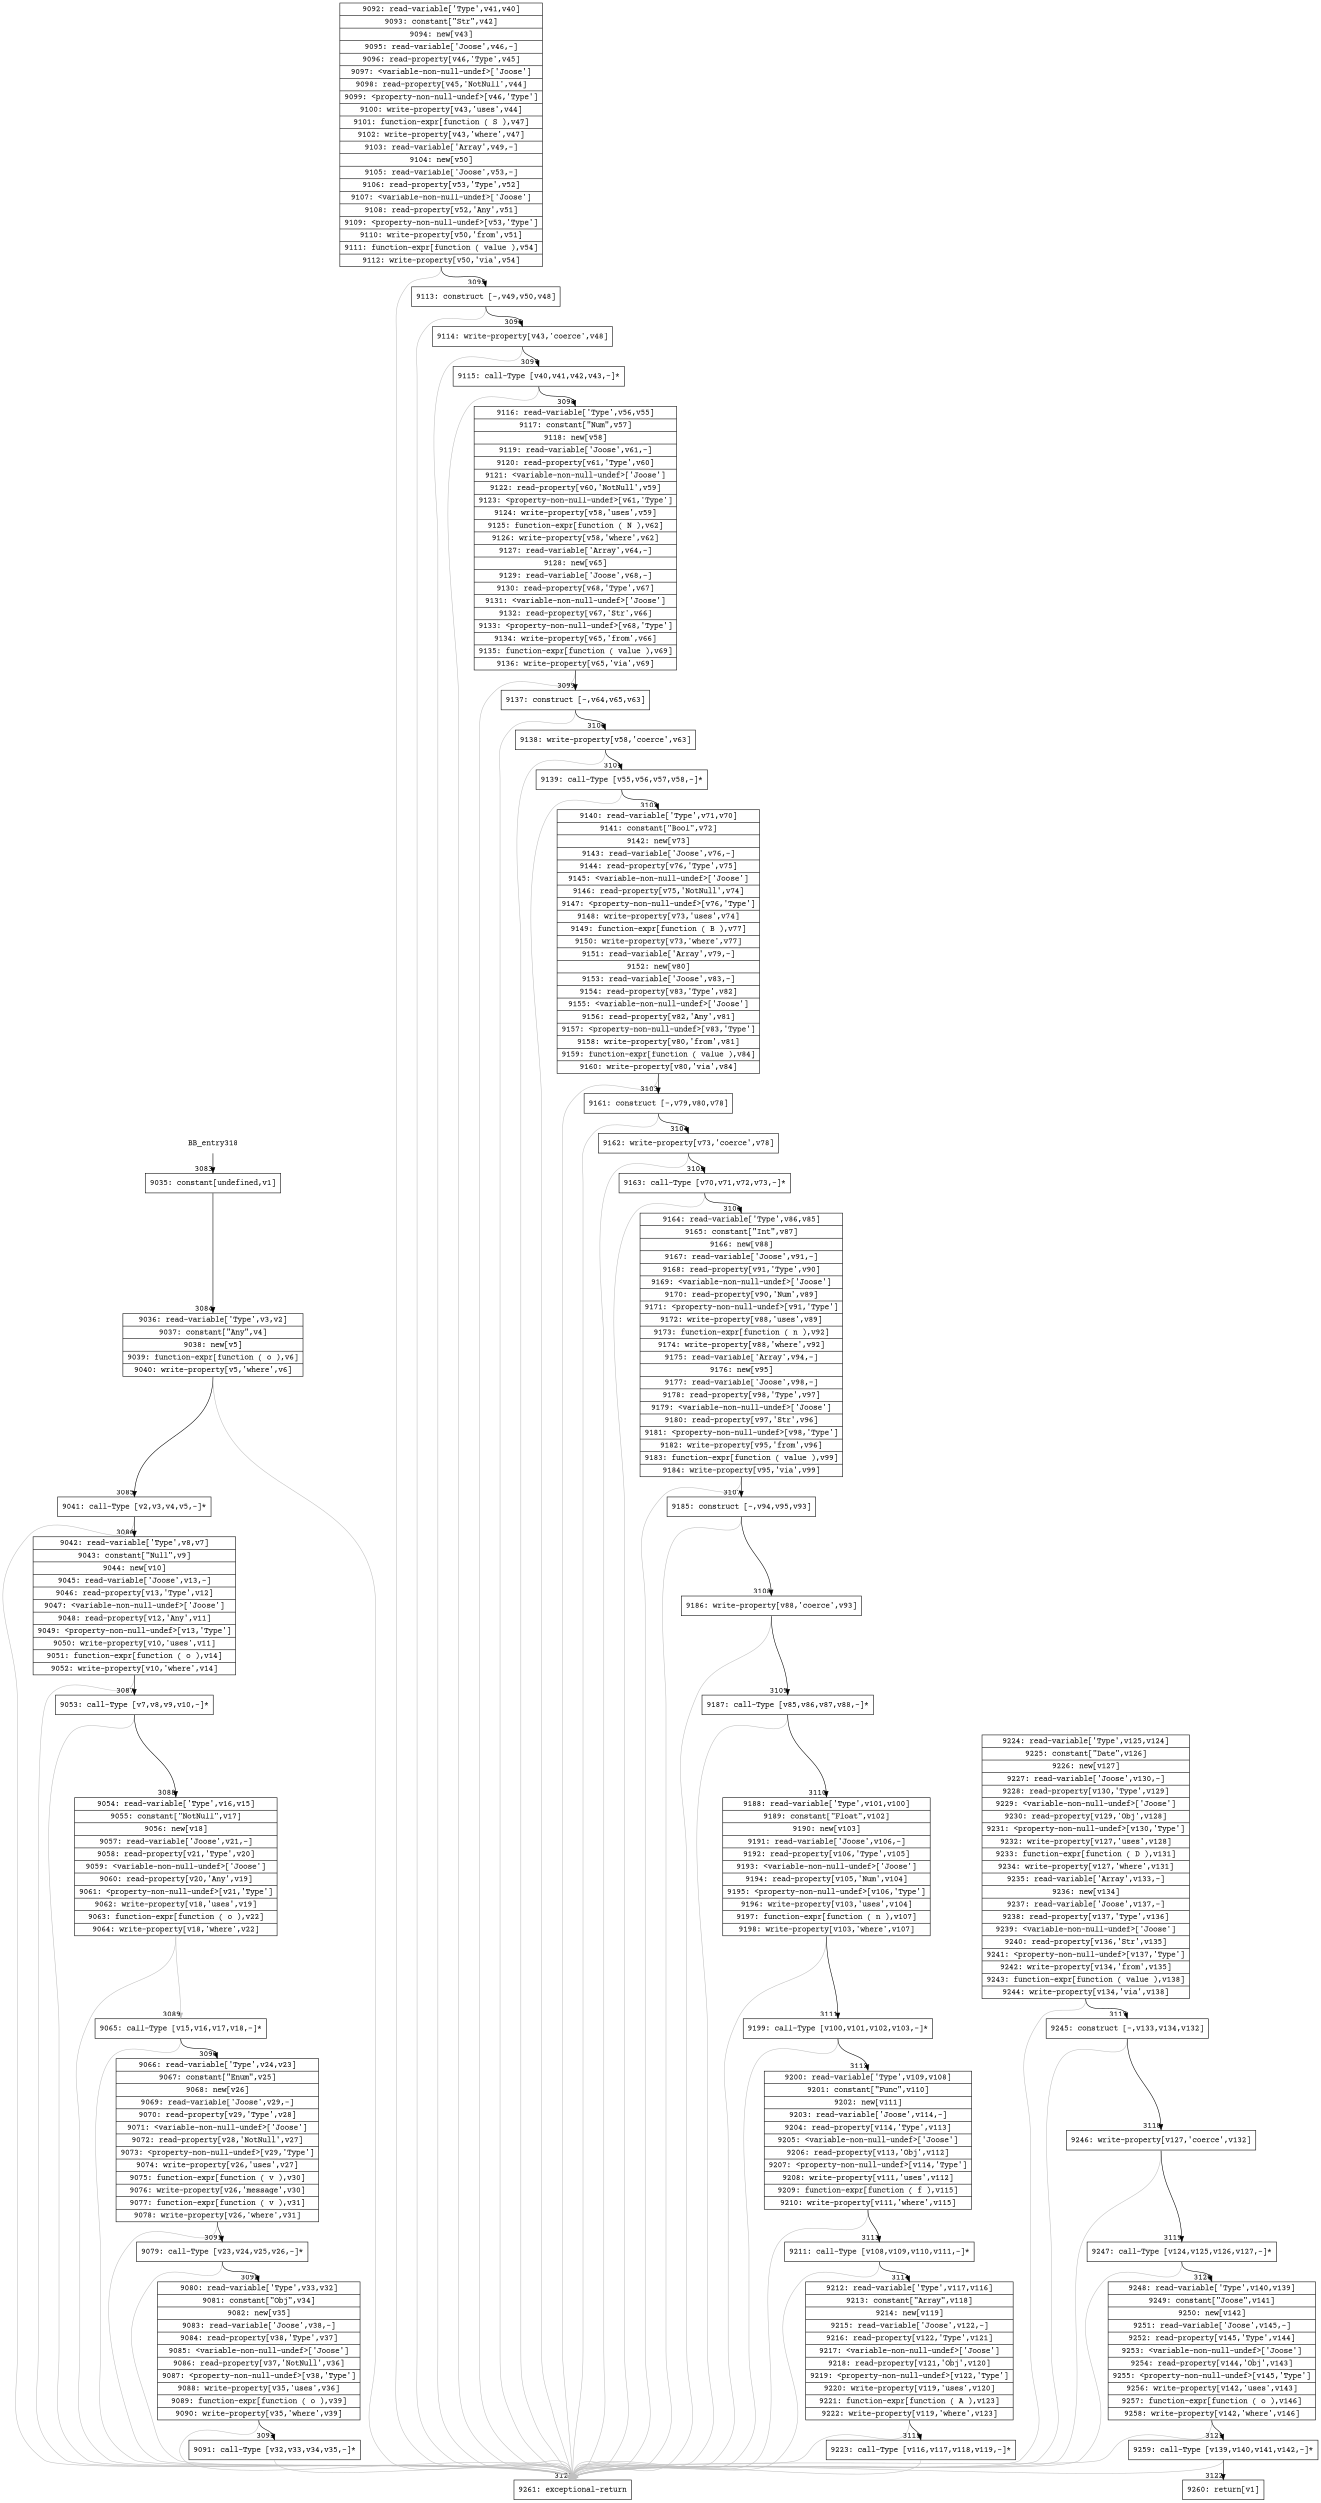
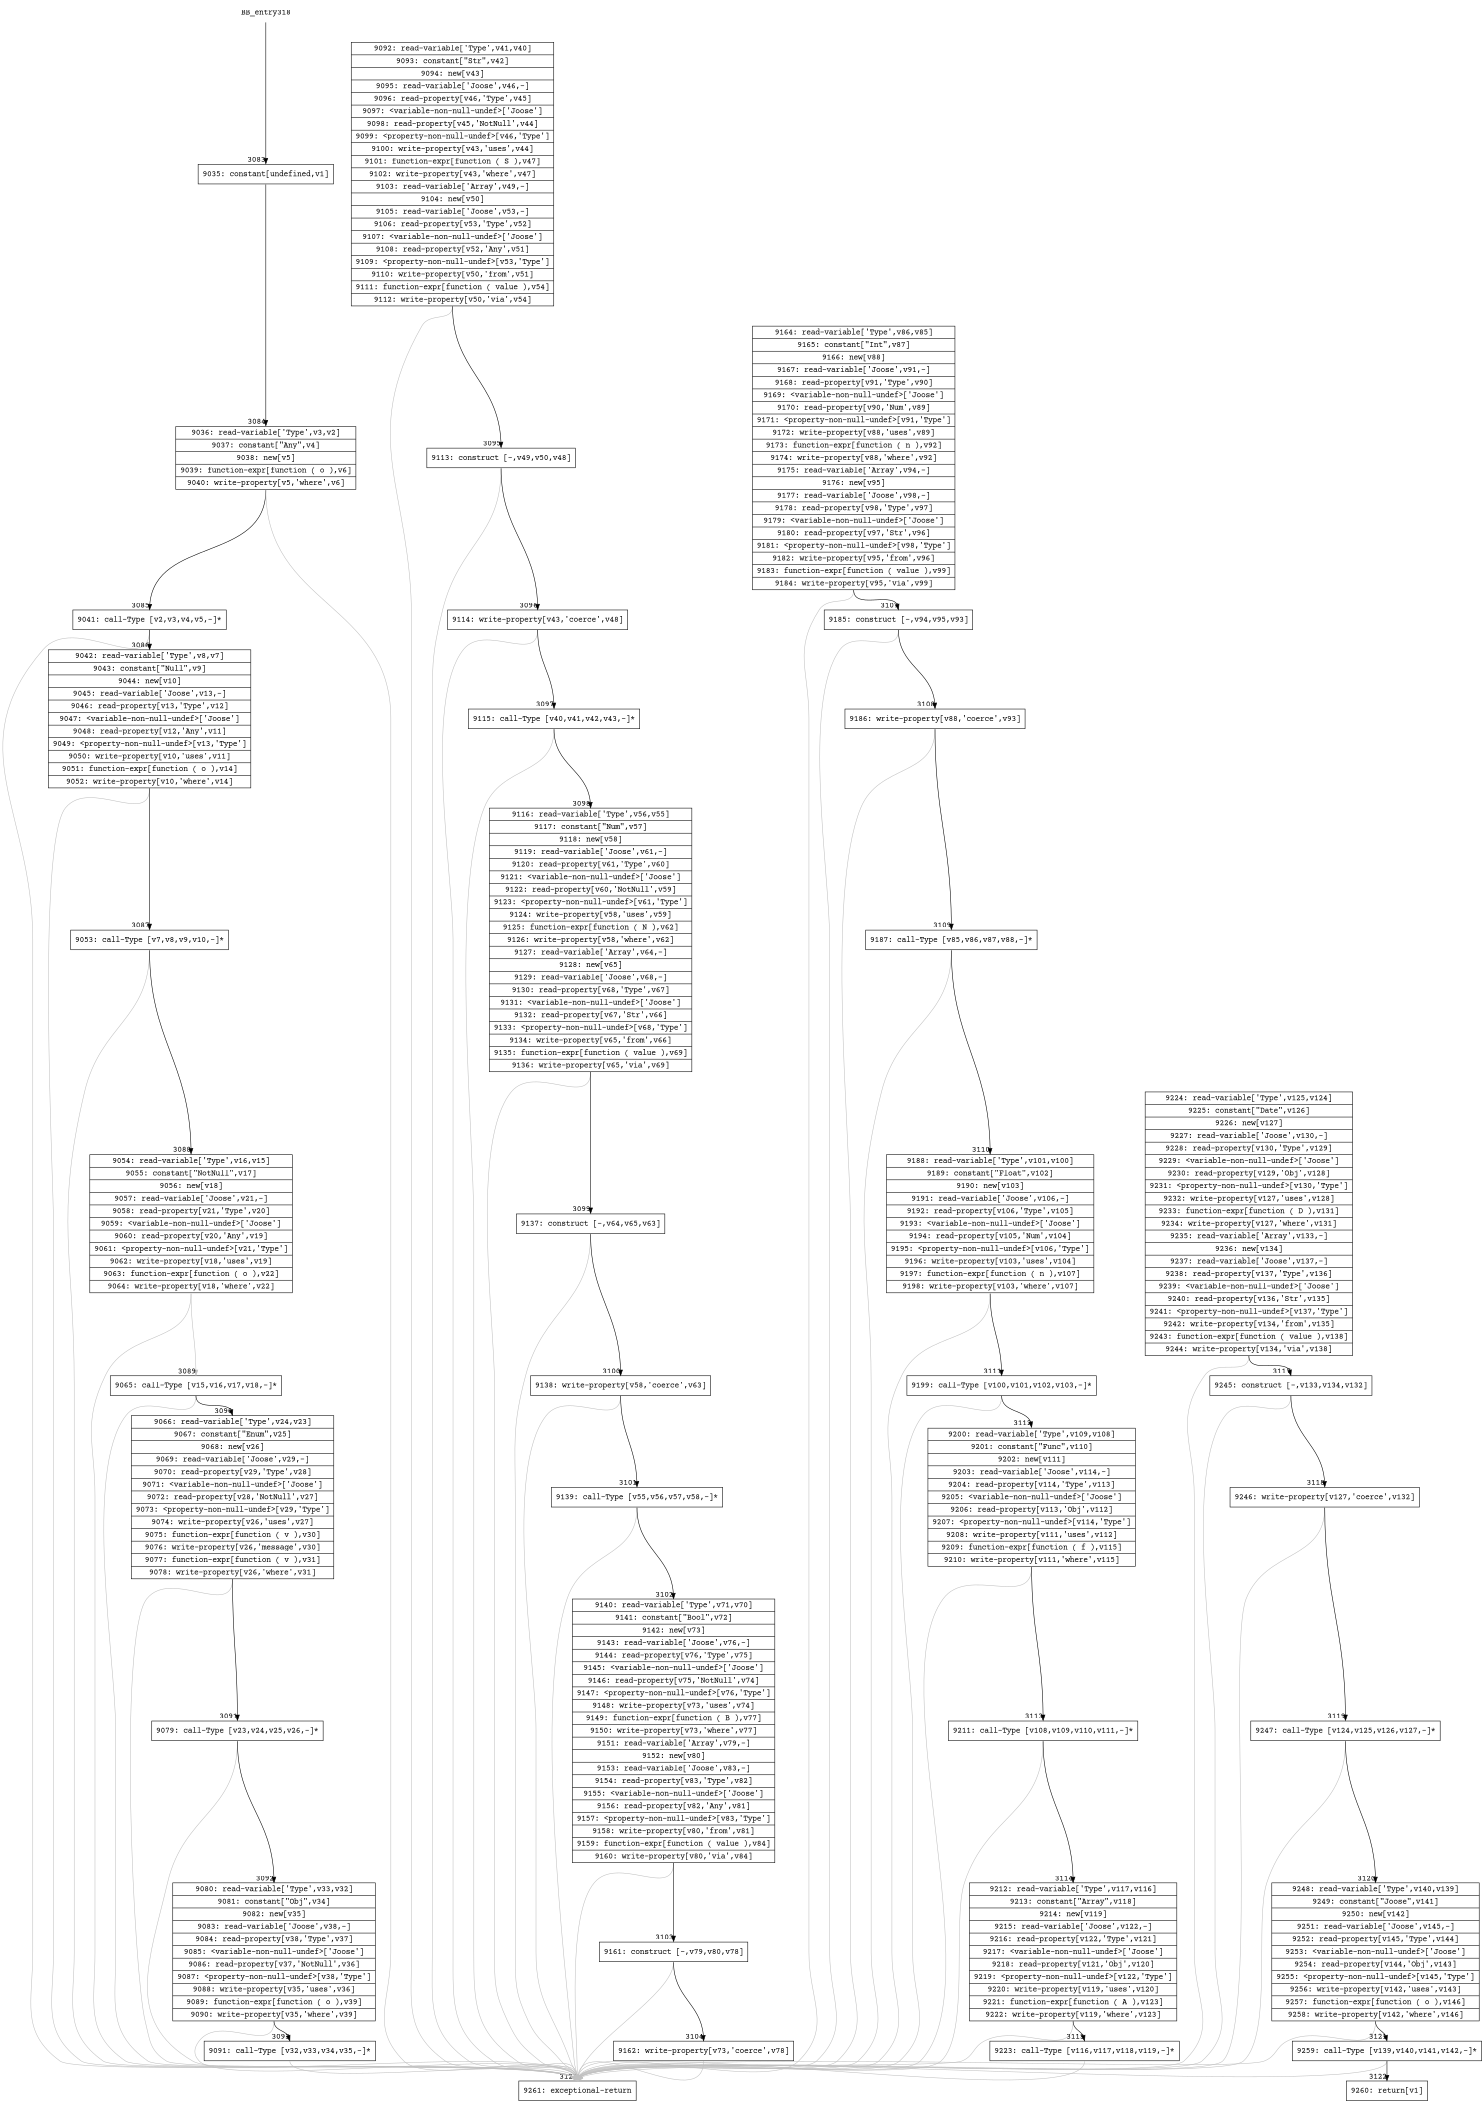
(705, 1183) -> none
